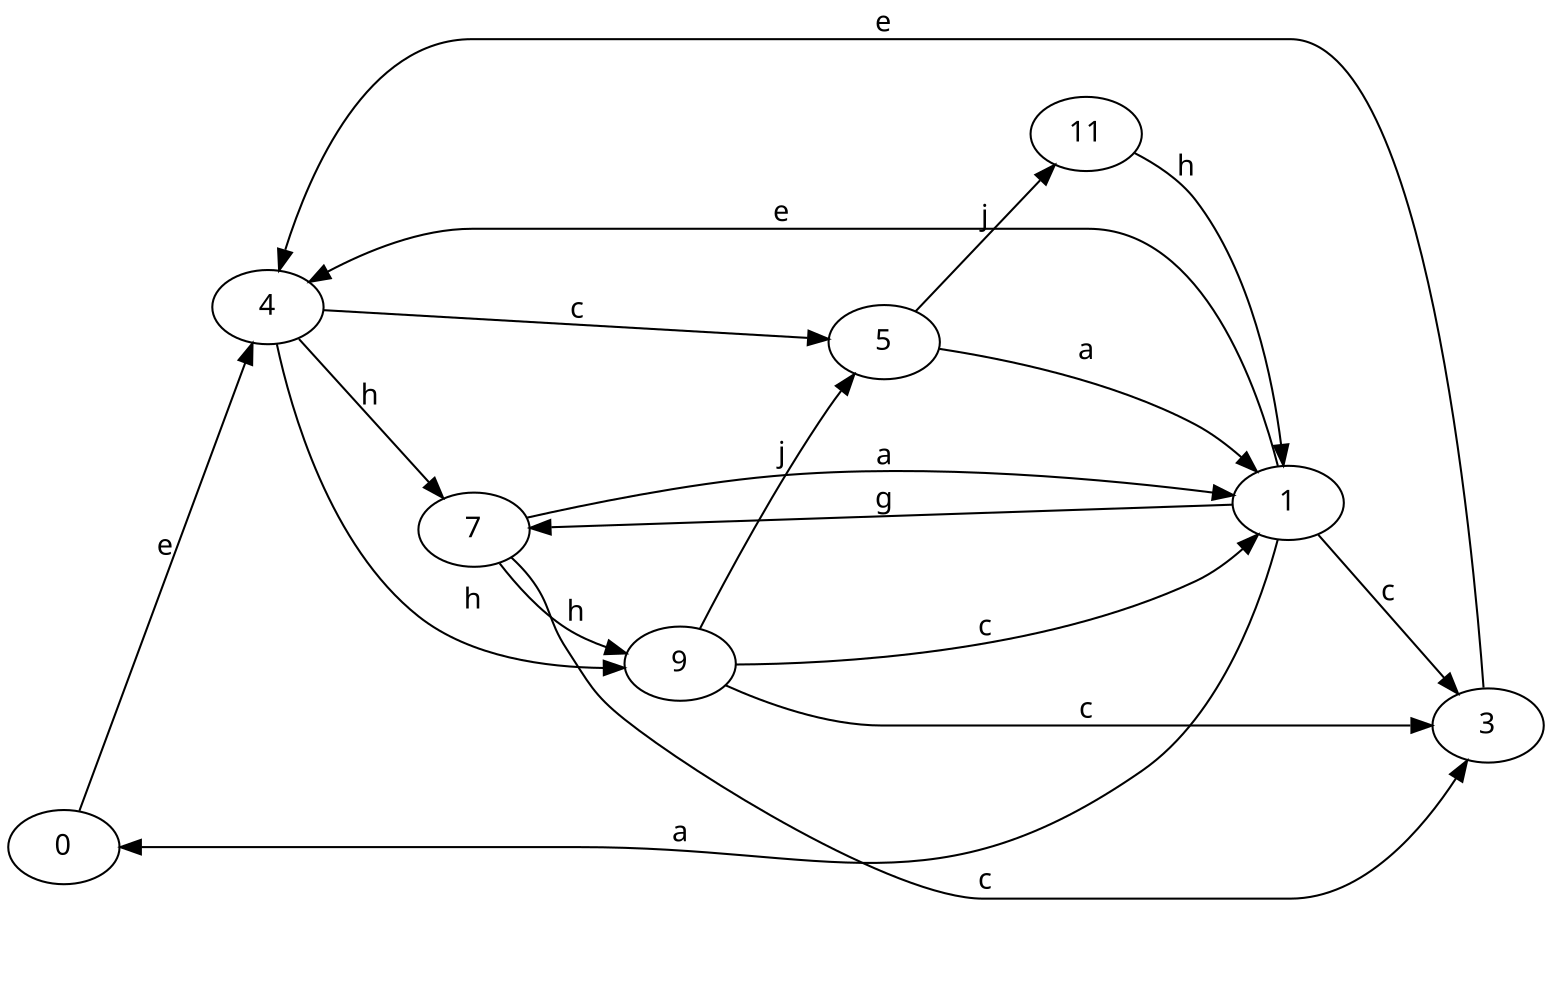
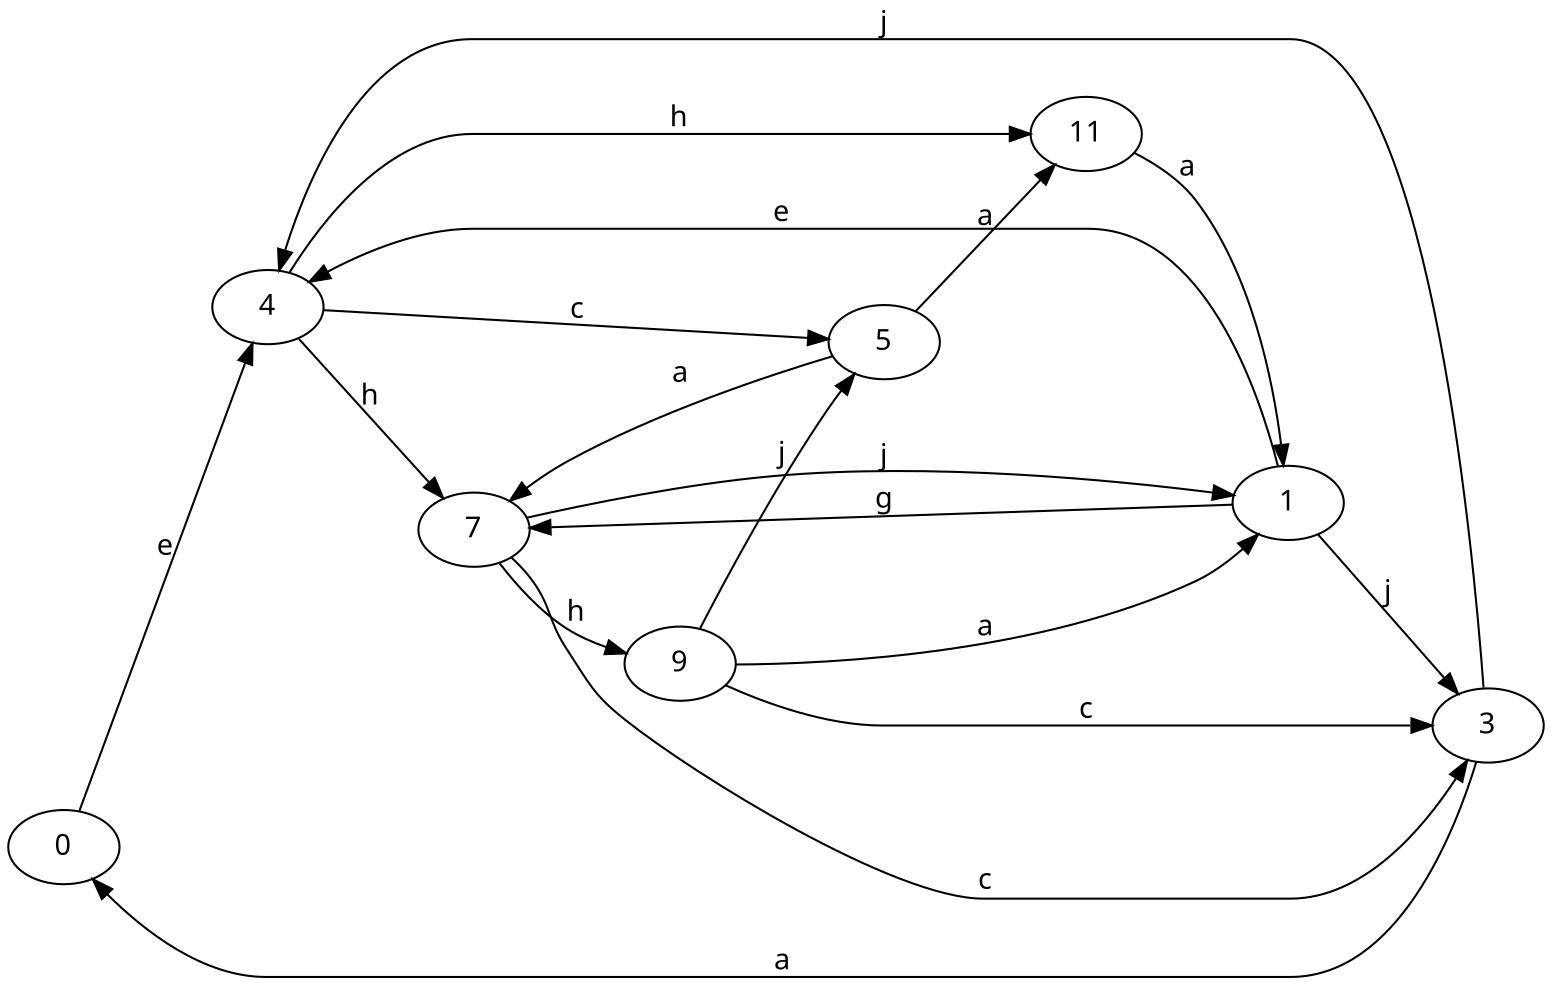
(884, 24) -> (884, 24)
(1187, 168) -> (1187, 168)
(985, 217) -> (985, 217)
(1098, 385) -> (674, 411)
(884, 457) -> (884, 457)
(378, 574) -> (622, 134)
(1388, 593) -> (1388, 593)
(985, 628) -> (985, 628)
(788, 859) -> (838, 977)
